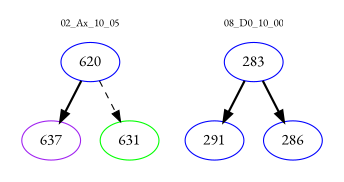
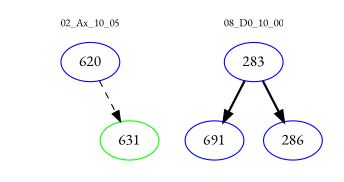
(51, 140) -> none
(215, 140) -> (215, 140)
